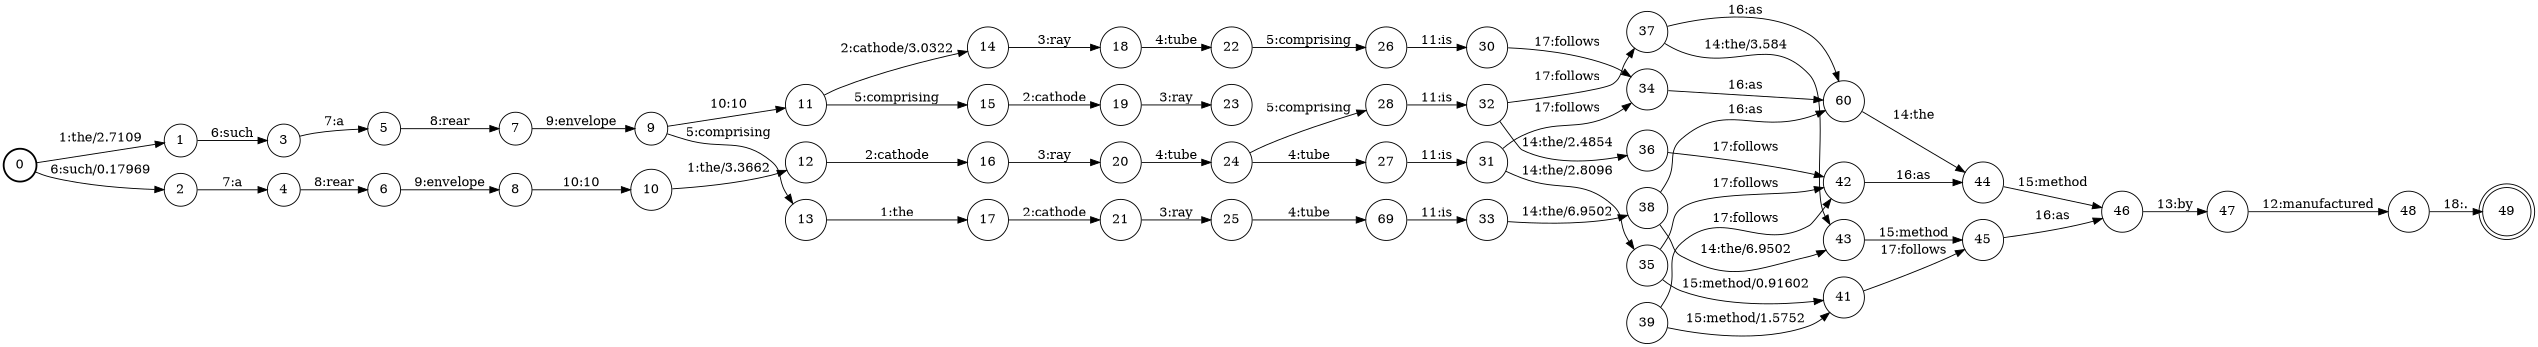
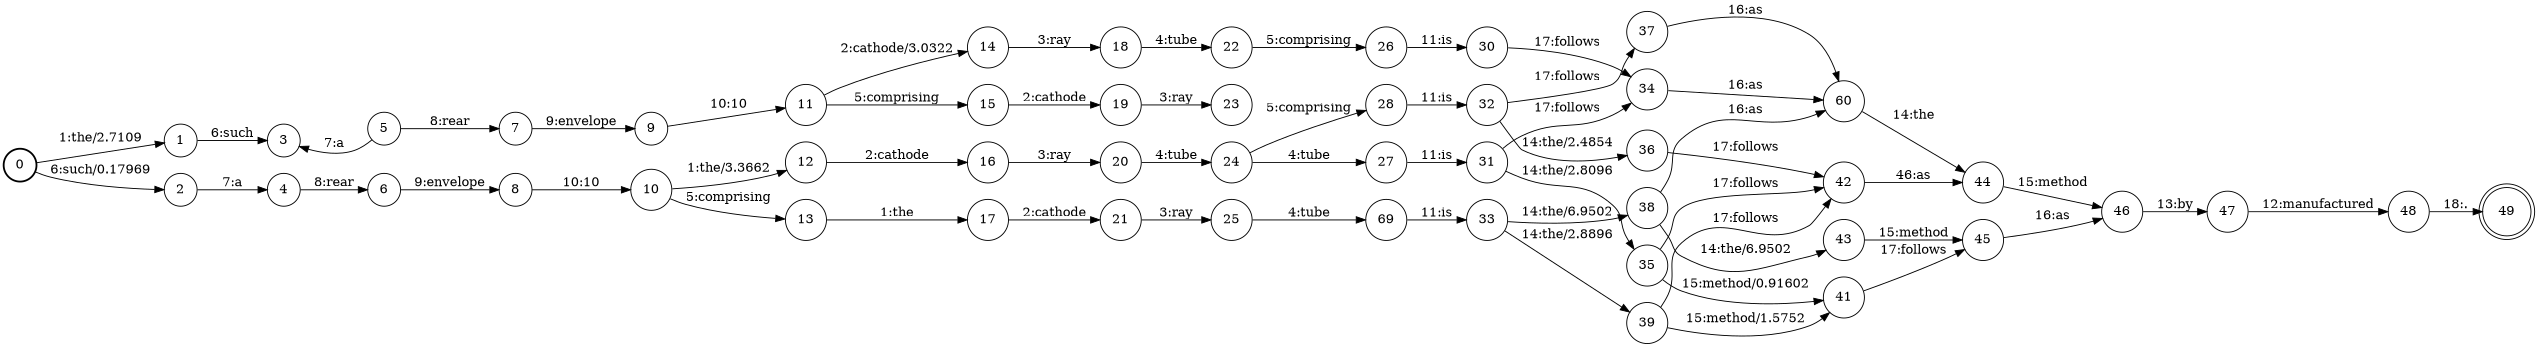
(1806, 72) -> none
(329, 131) -> (342, 153)
(740, 146) -> (722, 212)
(1914, 176) -> (1914, 176)
none -> (1563, 269)
